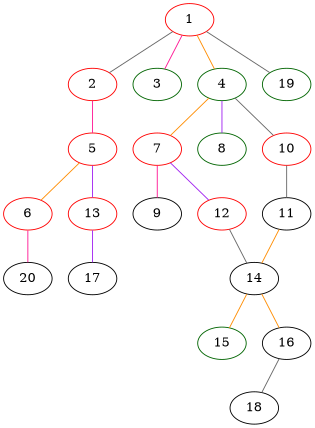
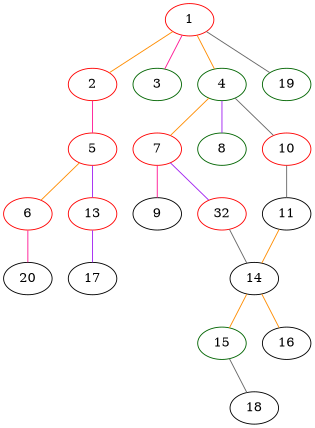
(141, 52) -> (141, 52)
(222, 214) -> (222, 214)
(270, 376) -> (238, 376)
